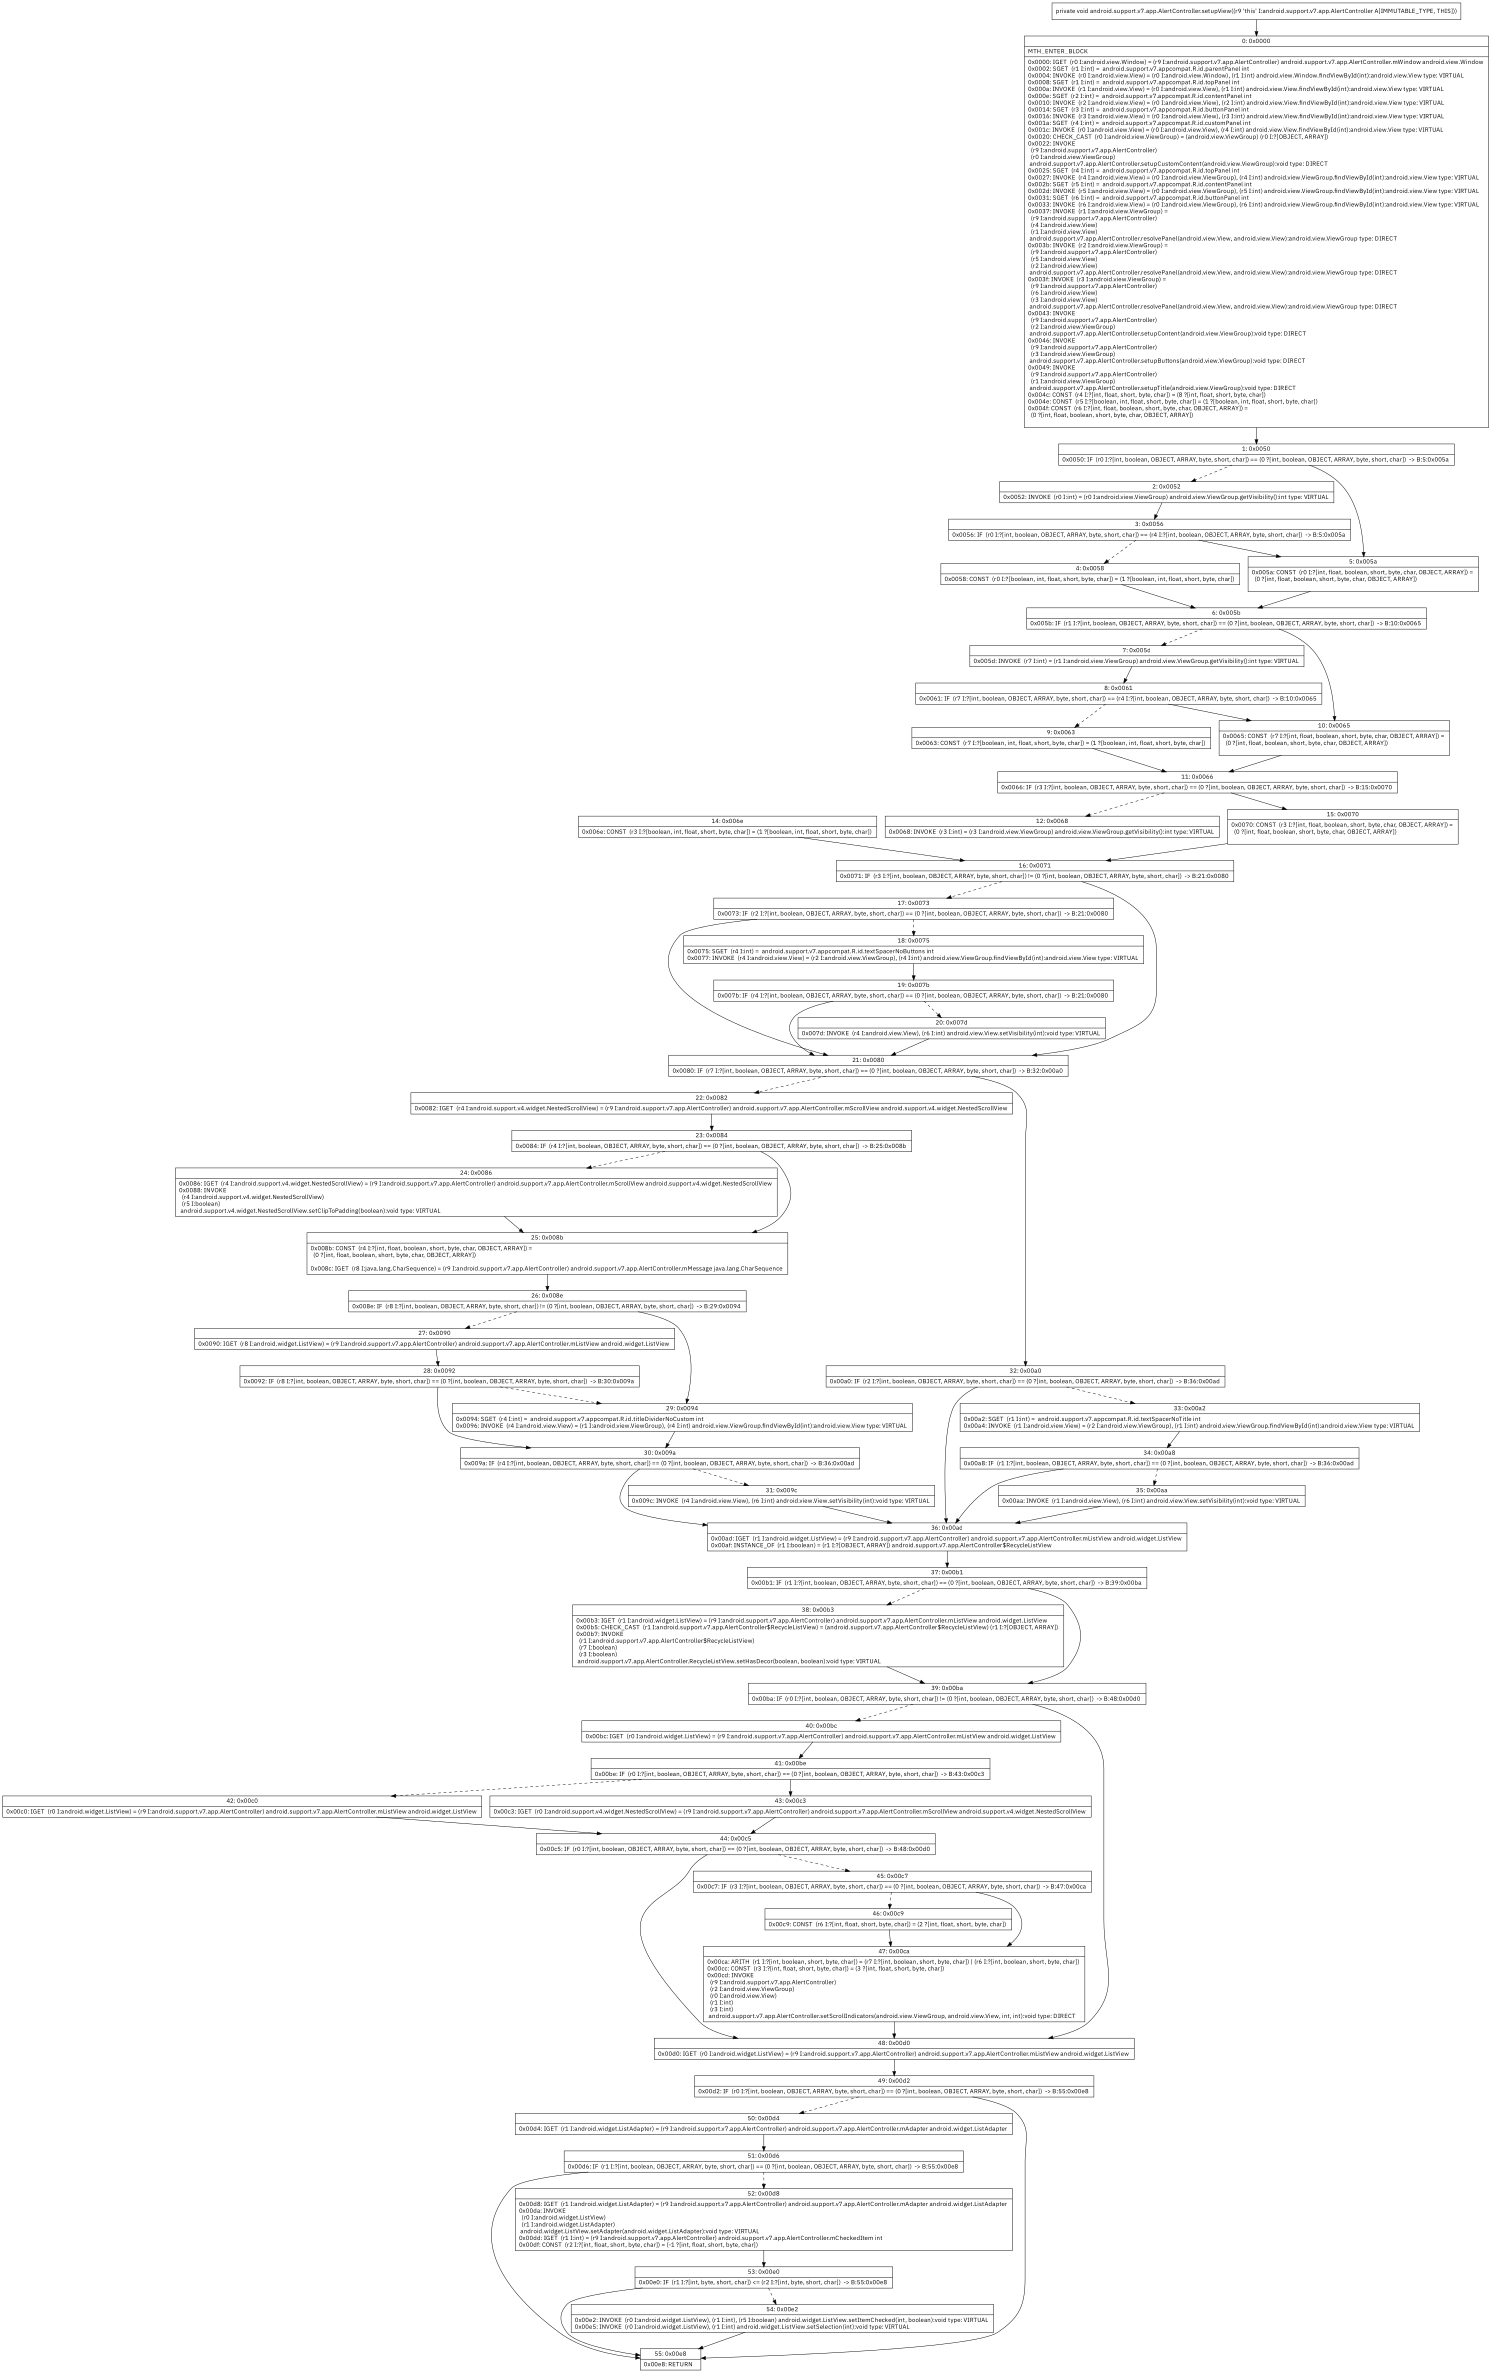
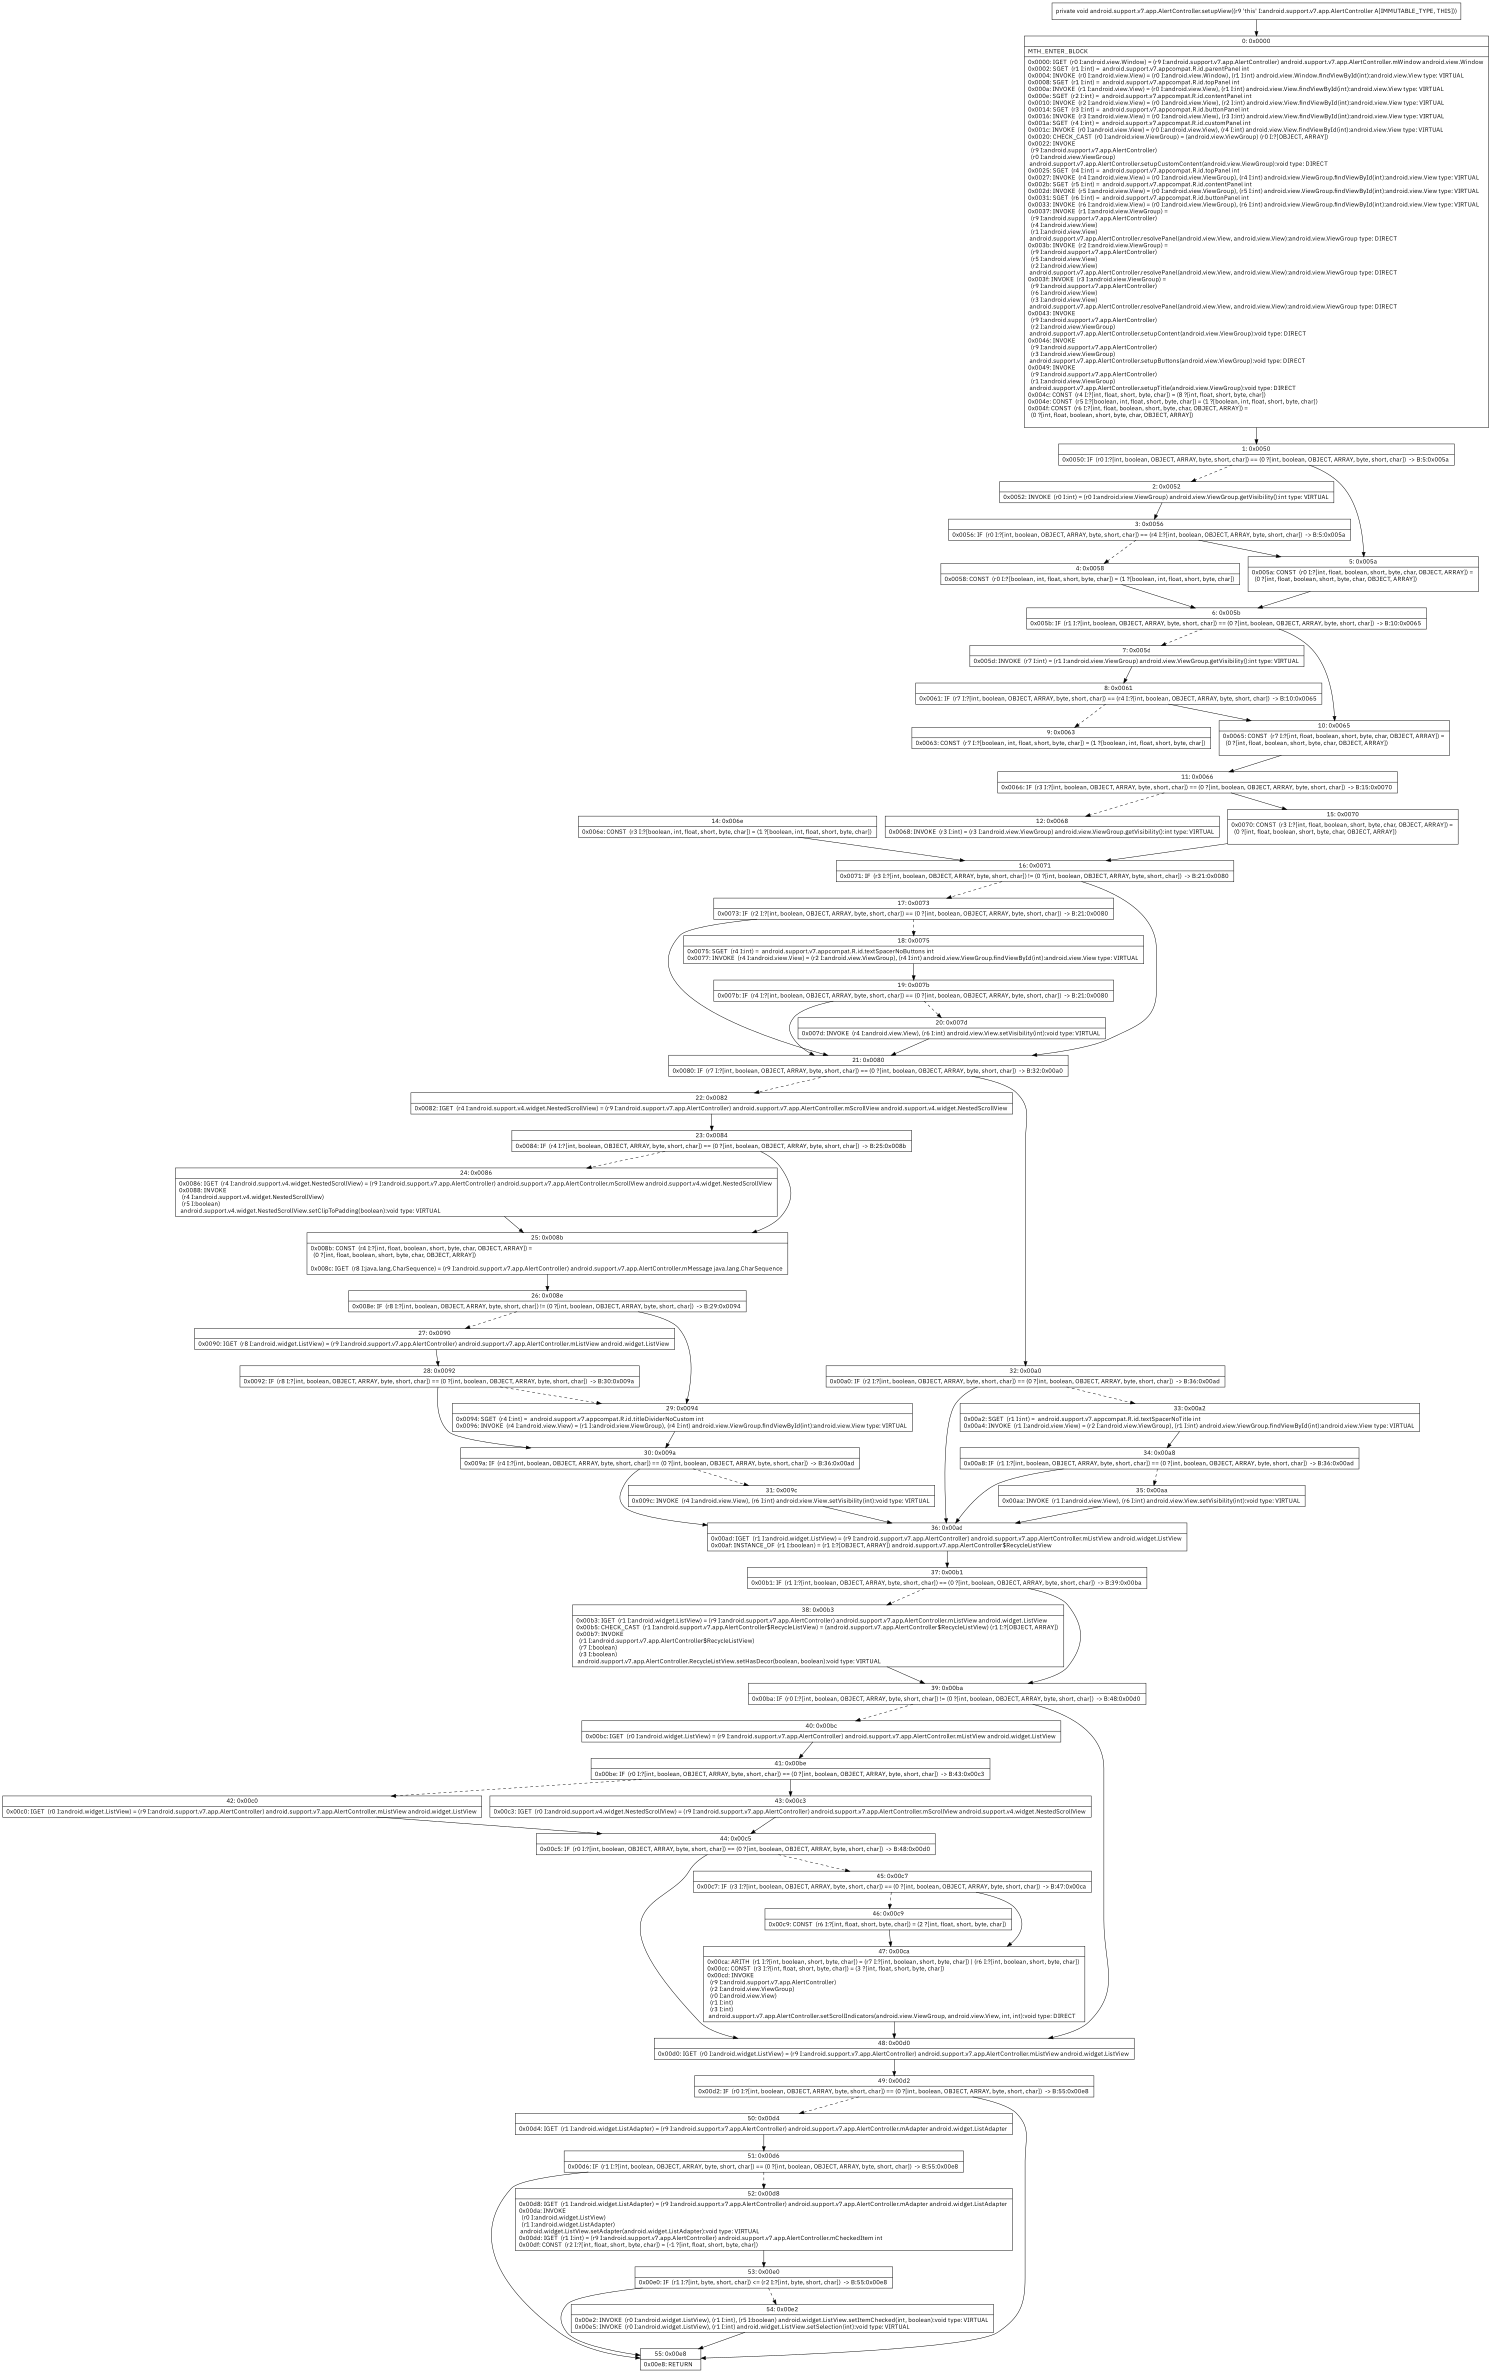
(1127, 760) -> none
